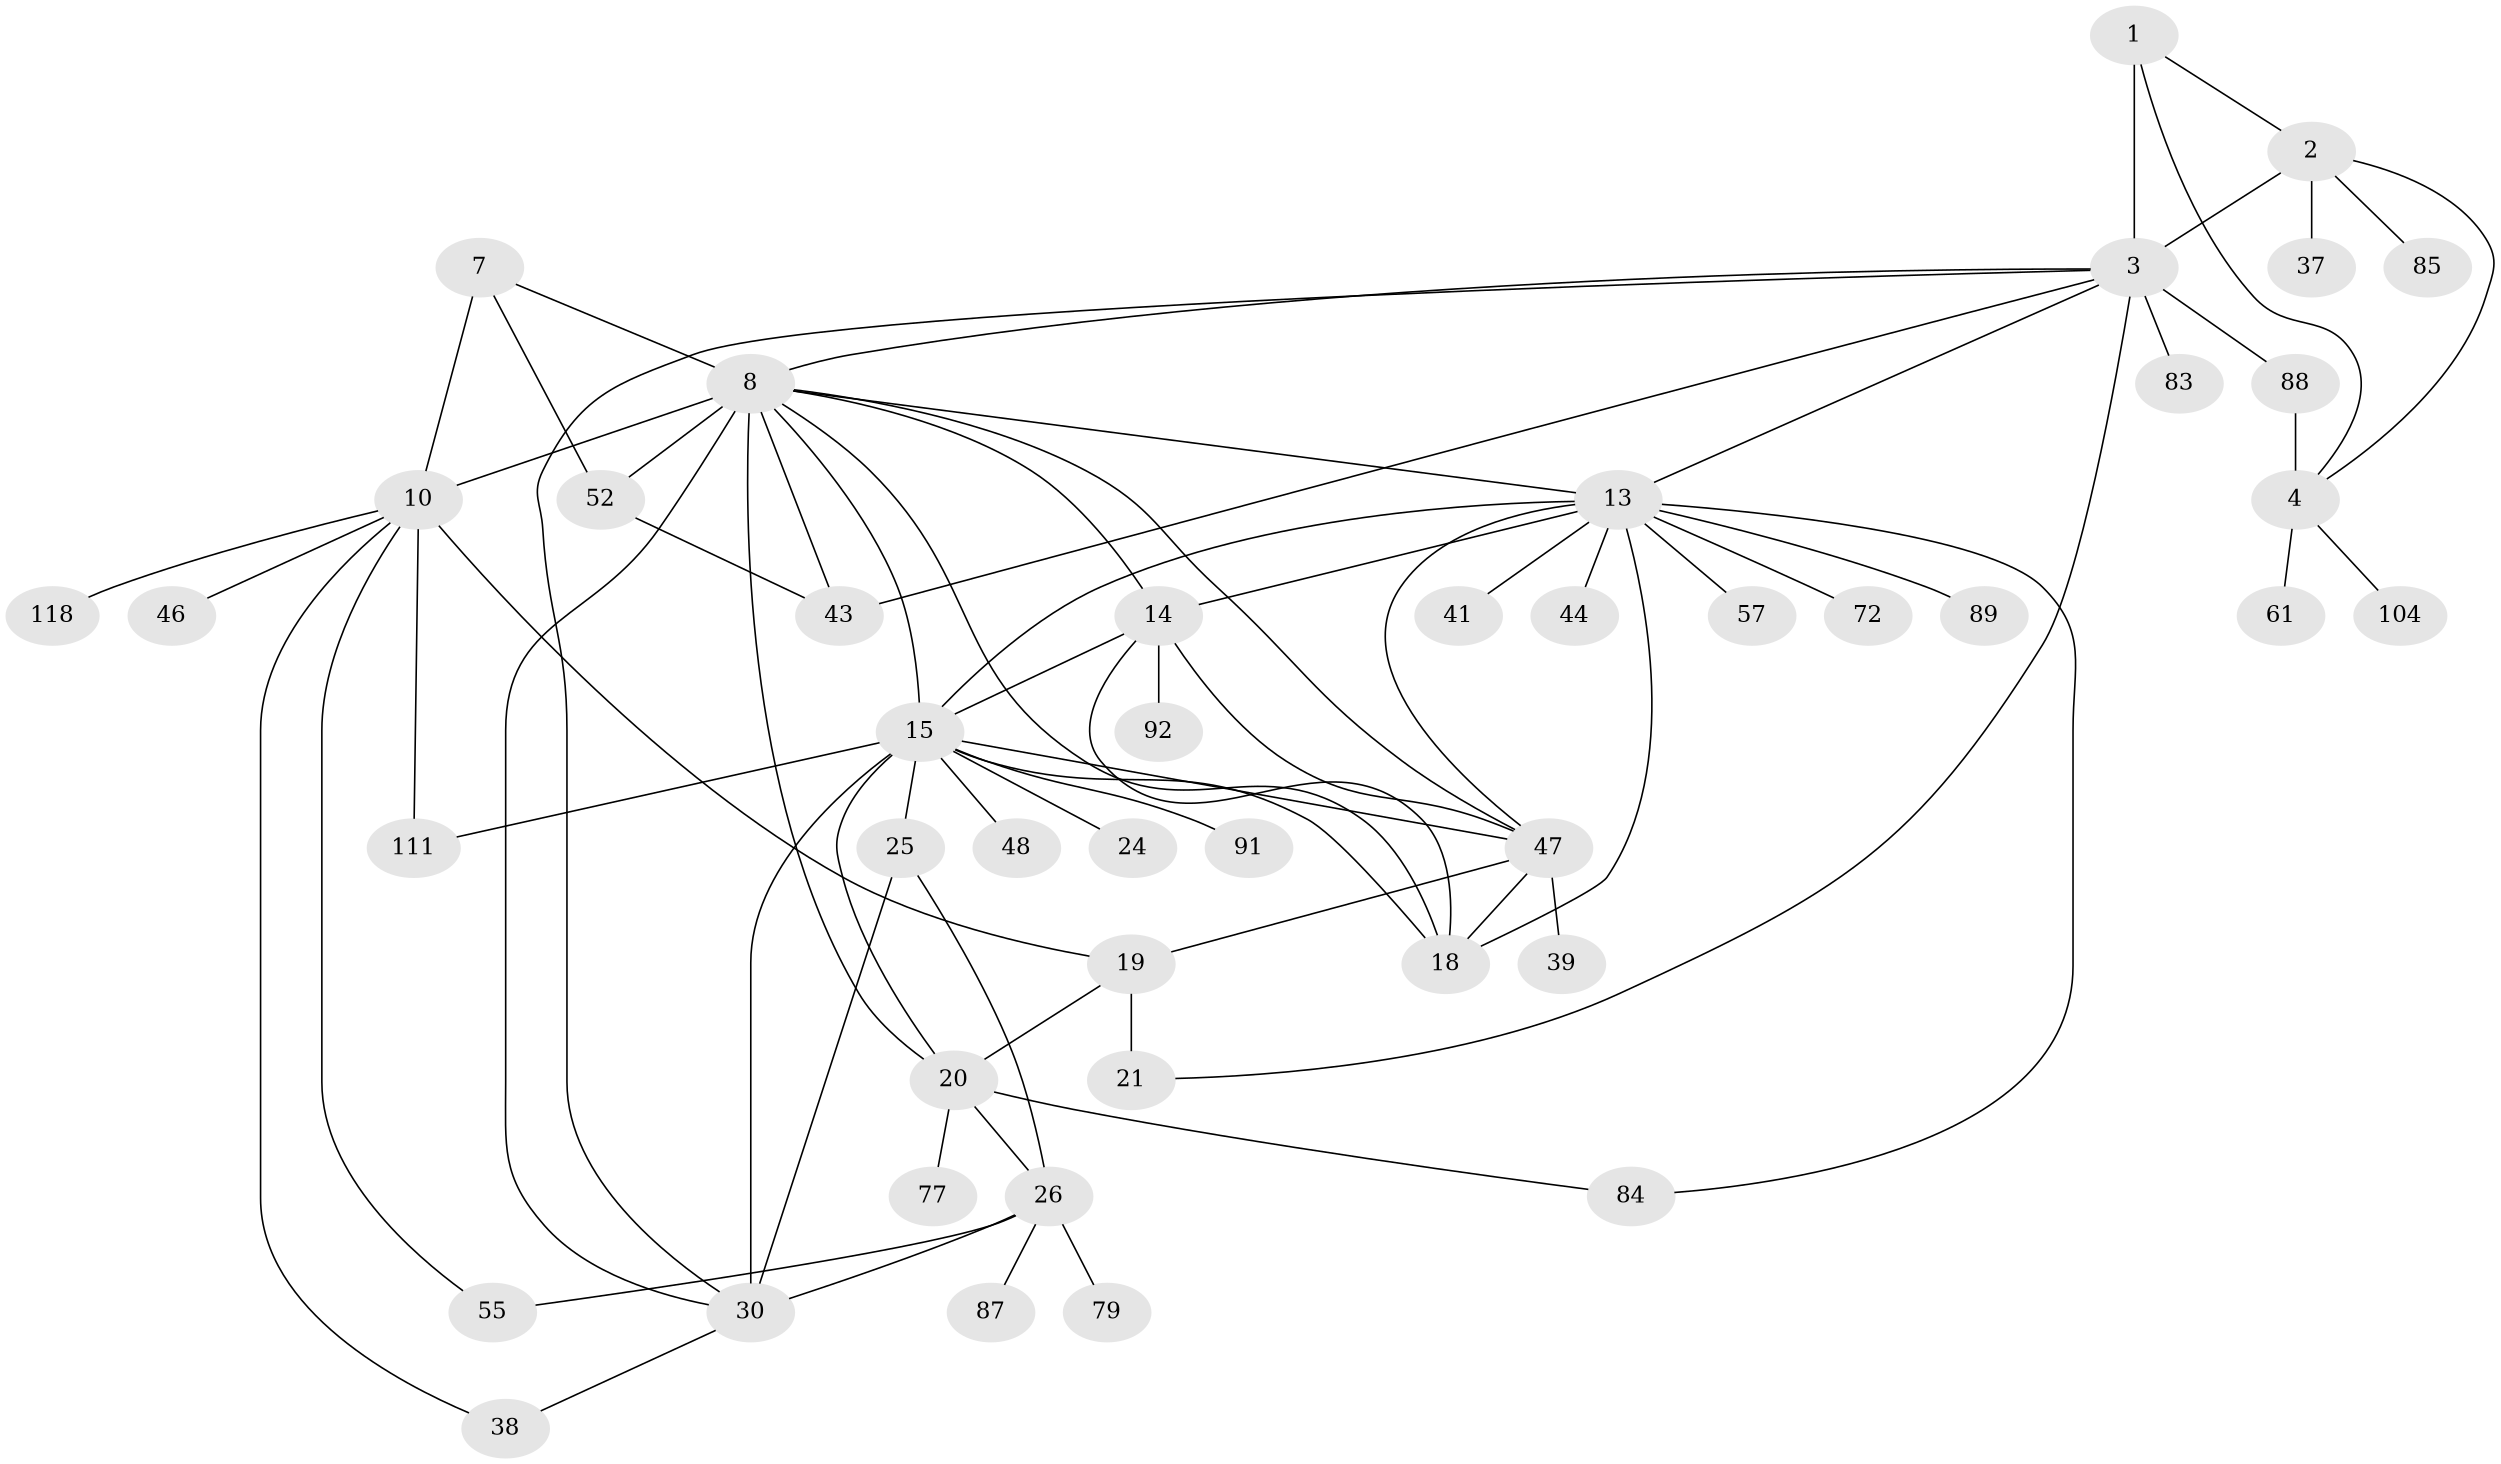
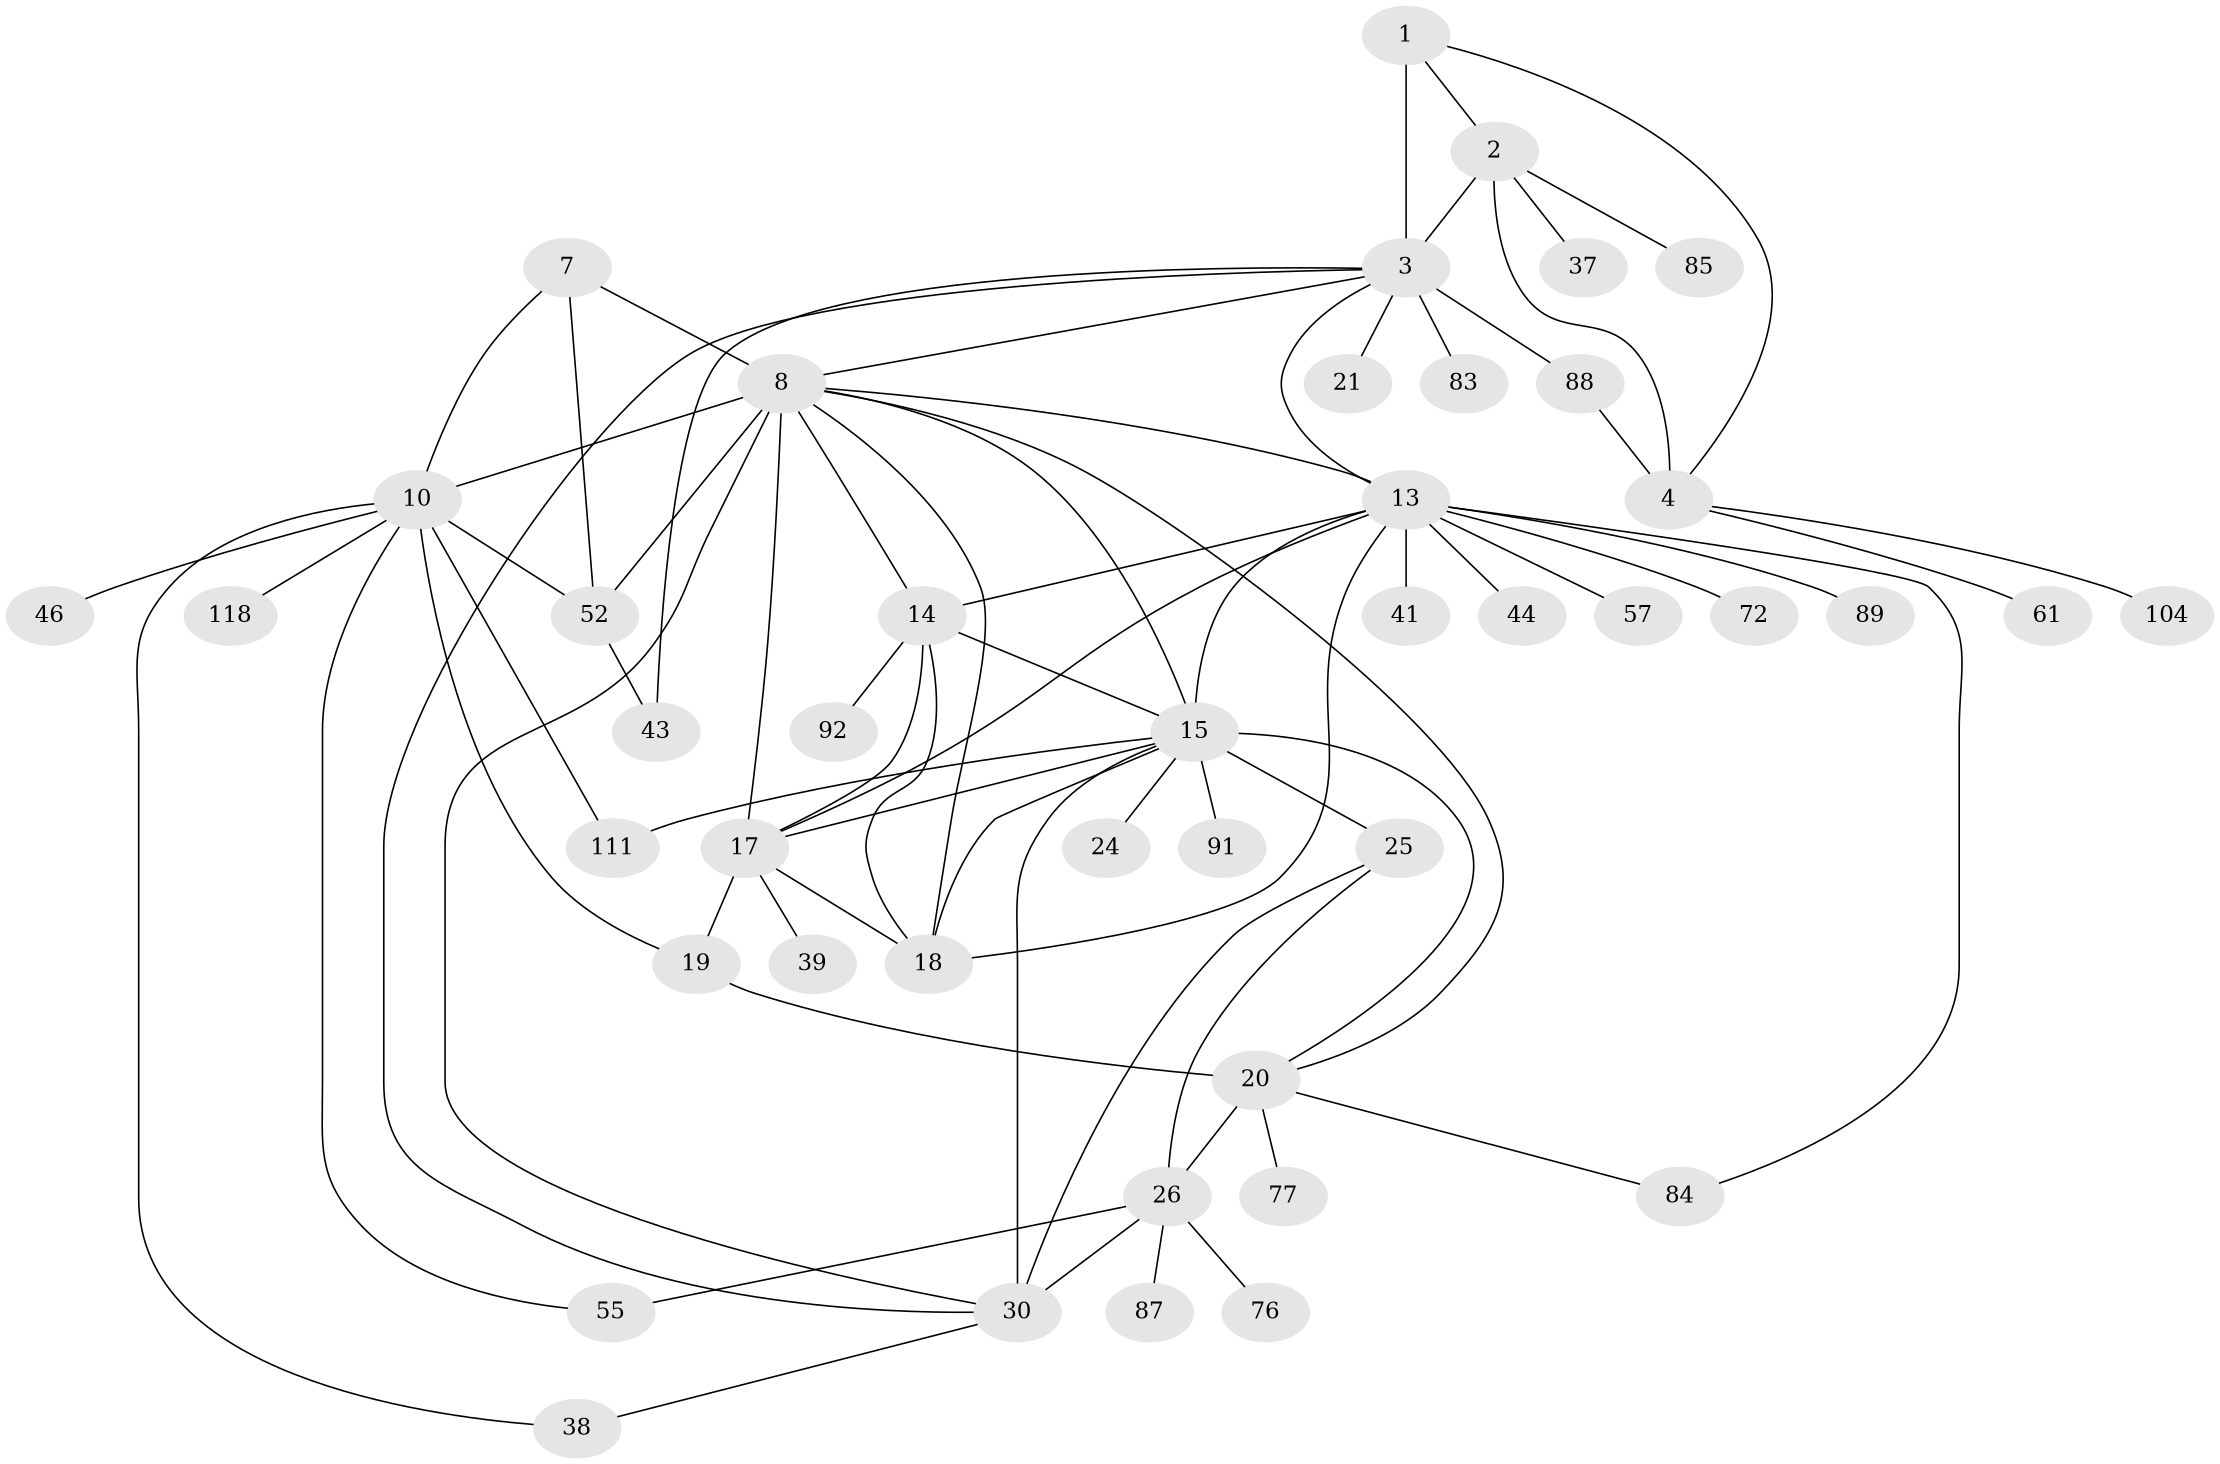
(795, 500) -> none
none -> (498, 553)
(1017, 848) -> none
(1549, 848) -> (745, 848)
(1131, 1022) -> none
(1107, 1313) -> (1266, 1313)
